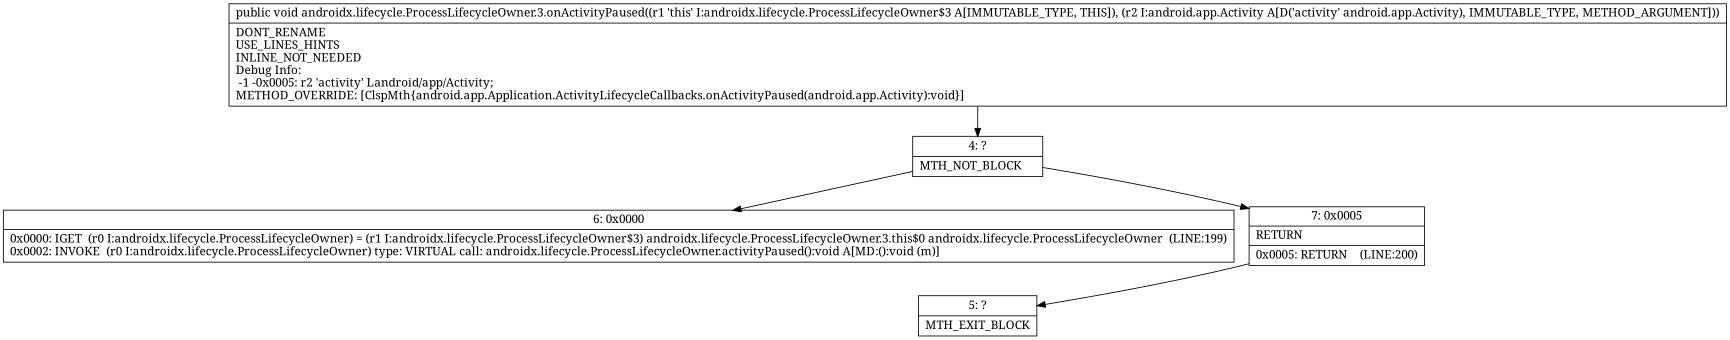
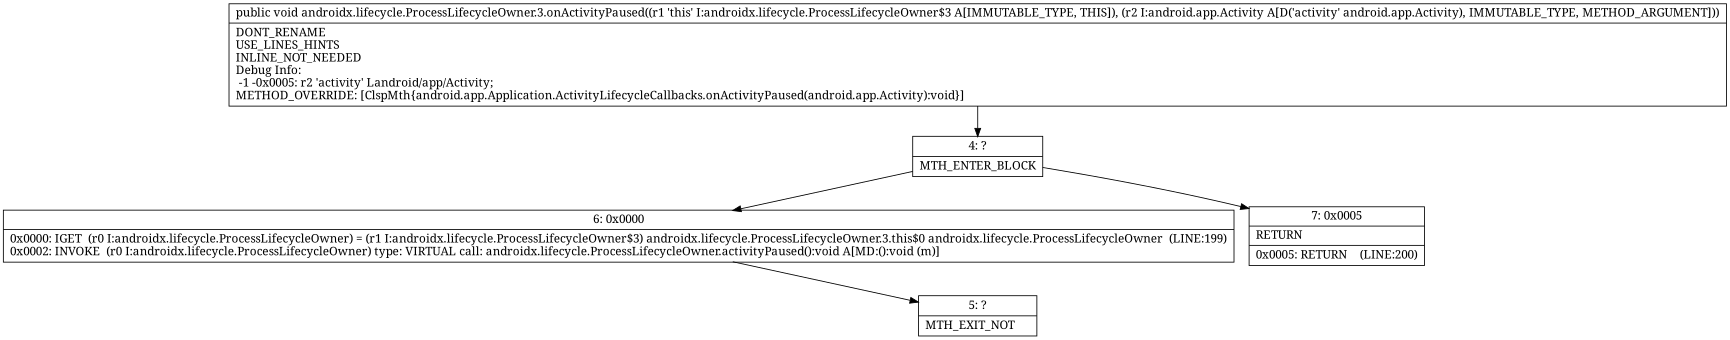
(971, 166) -> (978, 166)
(1148, 286) -> (821, 281)
(978, 325) -> (970, 325)
